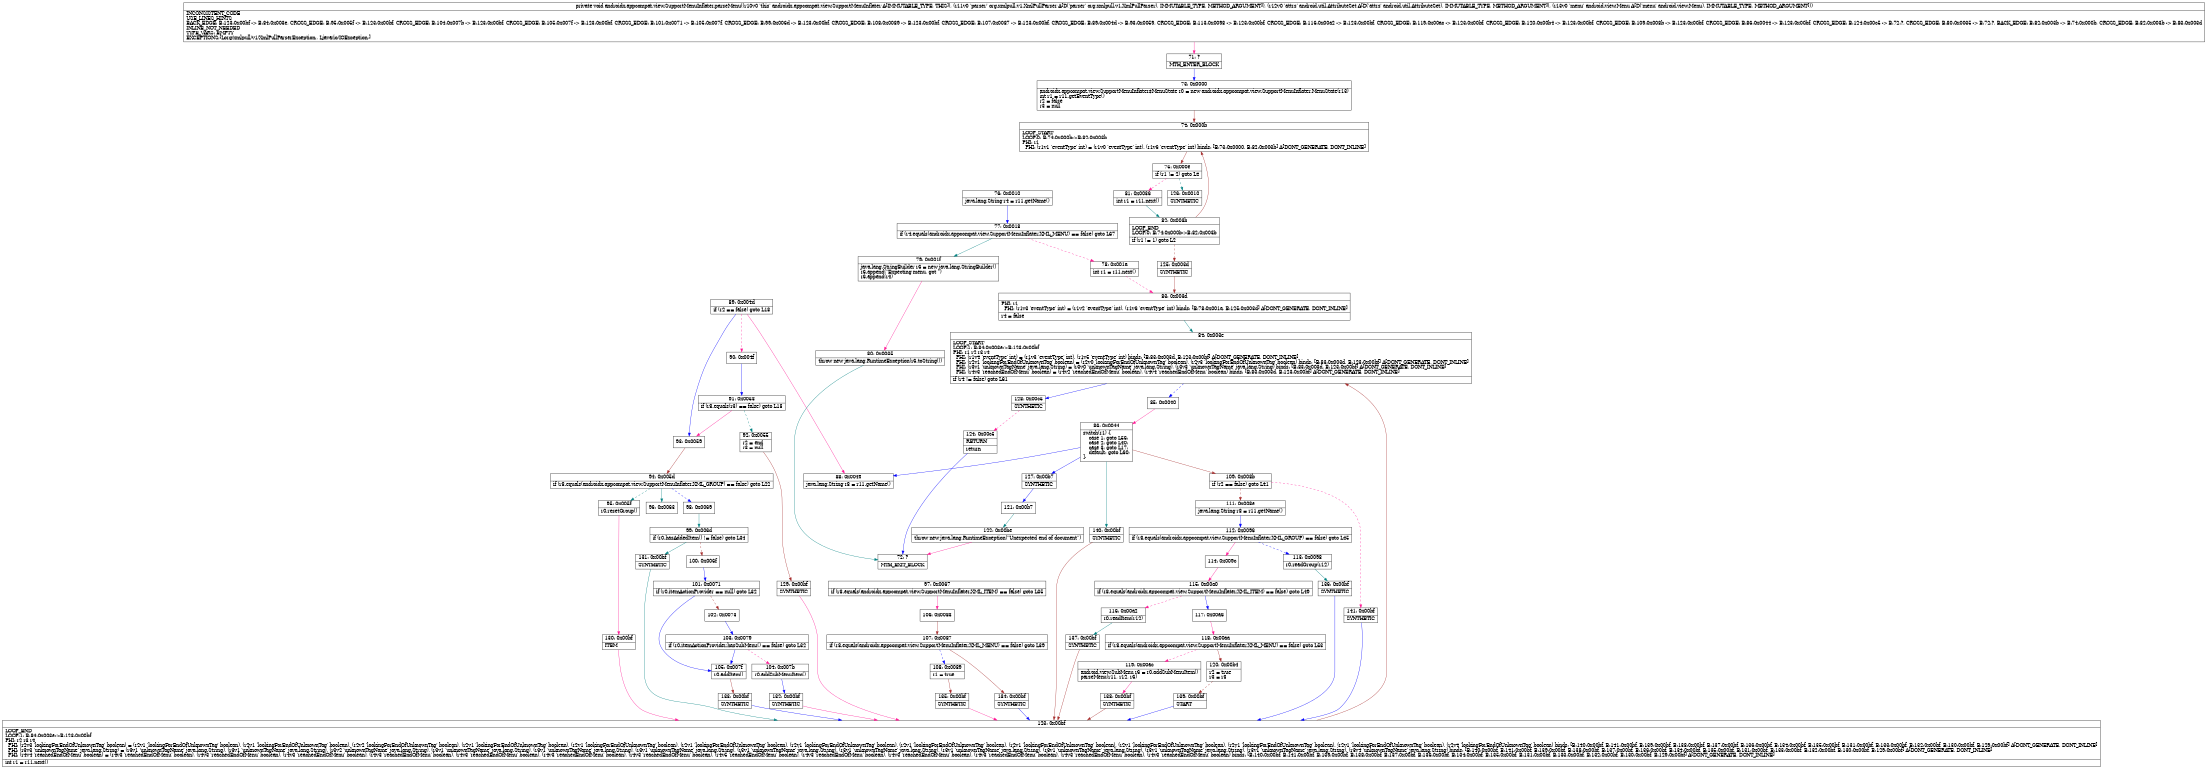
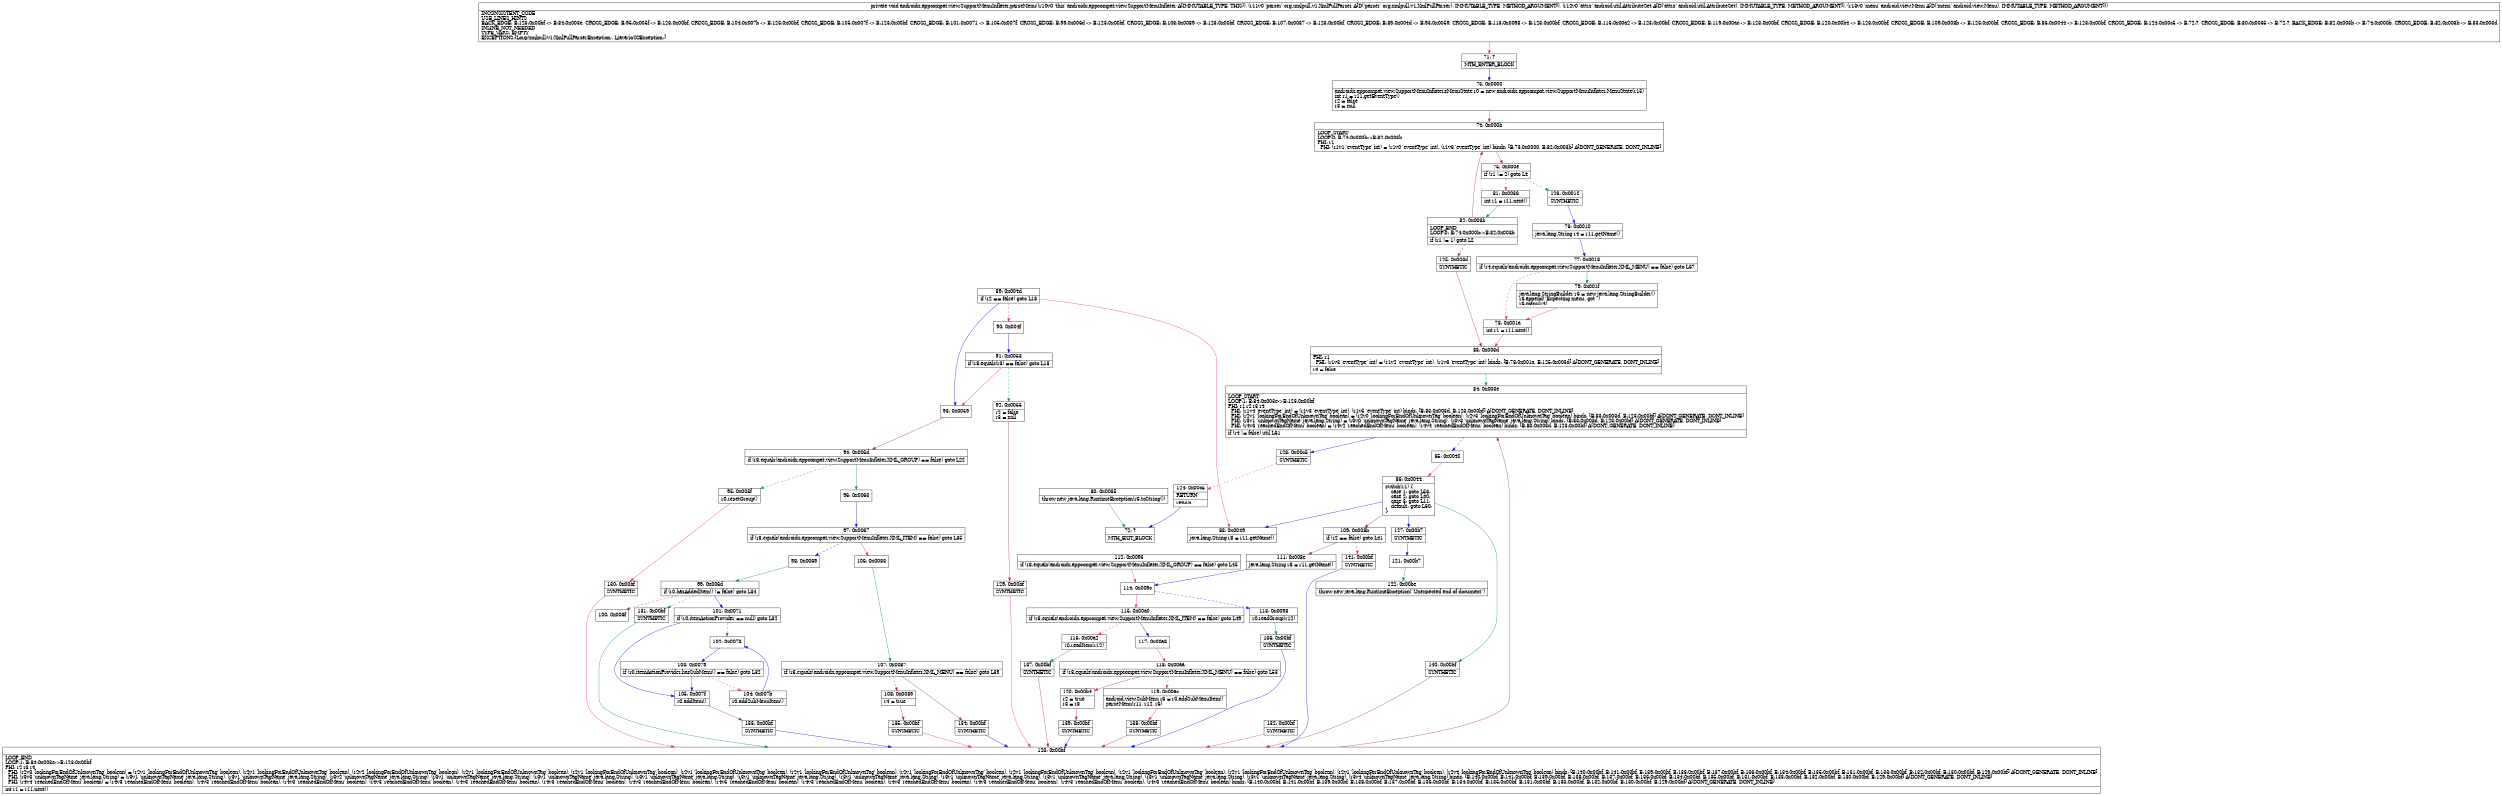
none -> (1571, 213)
(877, 277) -> (1533, 304)
(1138, 284) -> (1500, 339)
(904, 314) -> (1543, 313)
(980, 380) -> (1254, 433)
(753, 443) -> (1007, 413)
(1106, 448) -> (1408, 502)
(1240, 493) -> (1324, 548)
(680, 494) -> (830, 548)
none -> (856, 513)
(1240, 520) -> (1204, 577)
(677, 547) -> (682, 601)
(951, 548) -> none
(1272, 548) -> (1201, 599)
(704, 573) -> (718, 601)
(937, 626) -> (881, 613)
(611, 646) -> (621, 592)
(942, 655) -> (895, 682)
(943, 675) -> (895, 702)
(783, 685) -> (768, 665)
(1207, 686) -> (1077, 713)
(1184, 704) -> (1076, 731)
